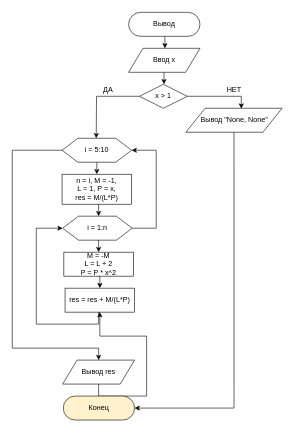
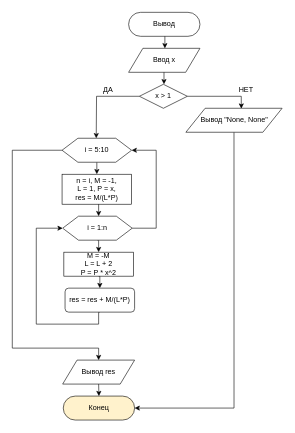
(234, 90) -> (246, 90)
(100, 300) -> (100, 300)
(147, 366) -> (99, 390)
